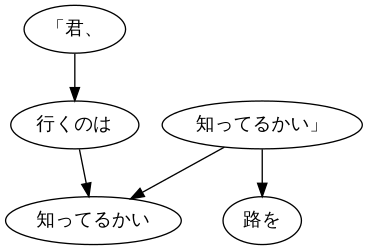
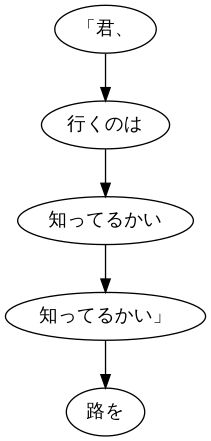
(183, 170) -> (106, 262)
